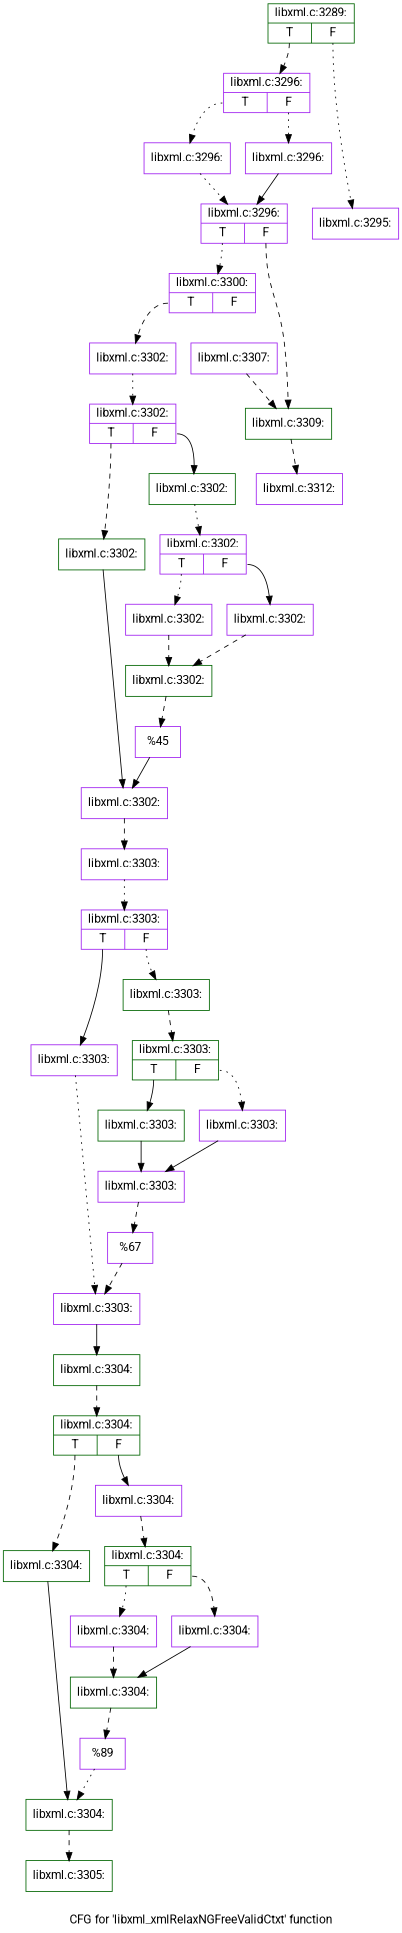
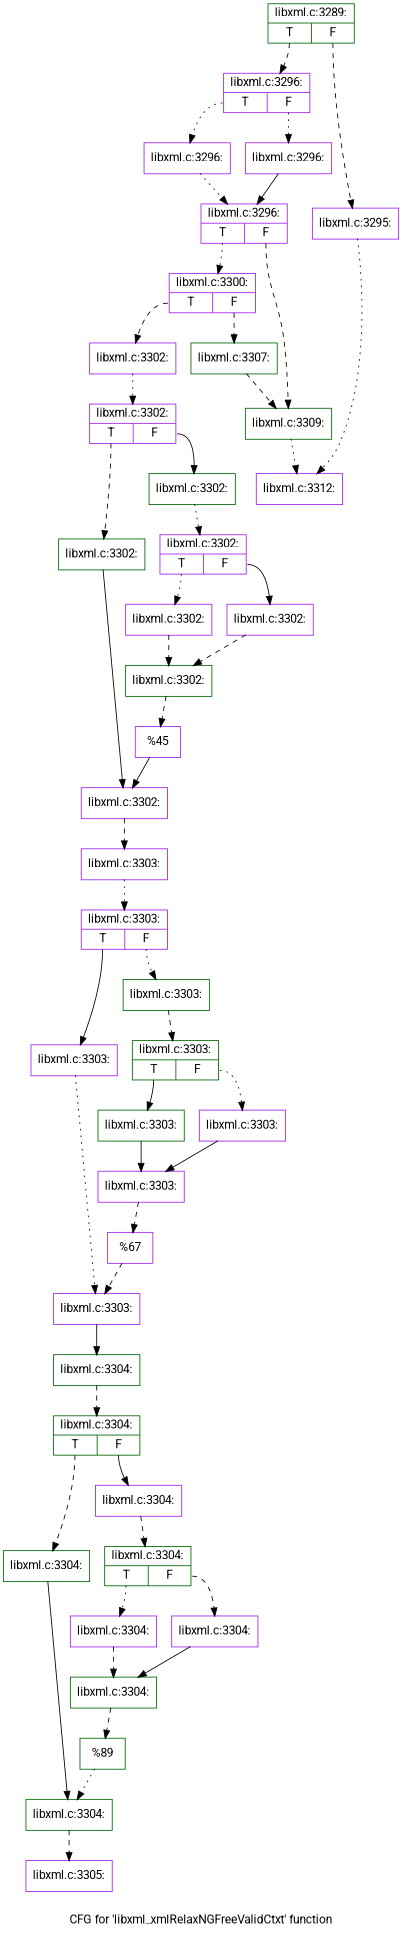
(338, 122) -> (338, 122)
none -> (234, 324)
none -> (360, 357)
(234, 358) -> (234, 358)
(293, 452) -> (293, 452)
(103, 1754) -> (103, 1754)
(69, 1876) -> (69, 1876)
